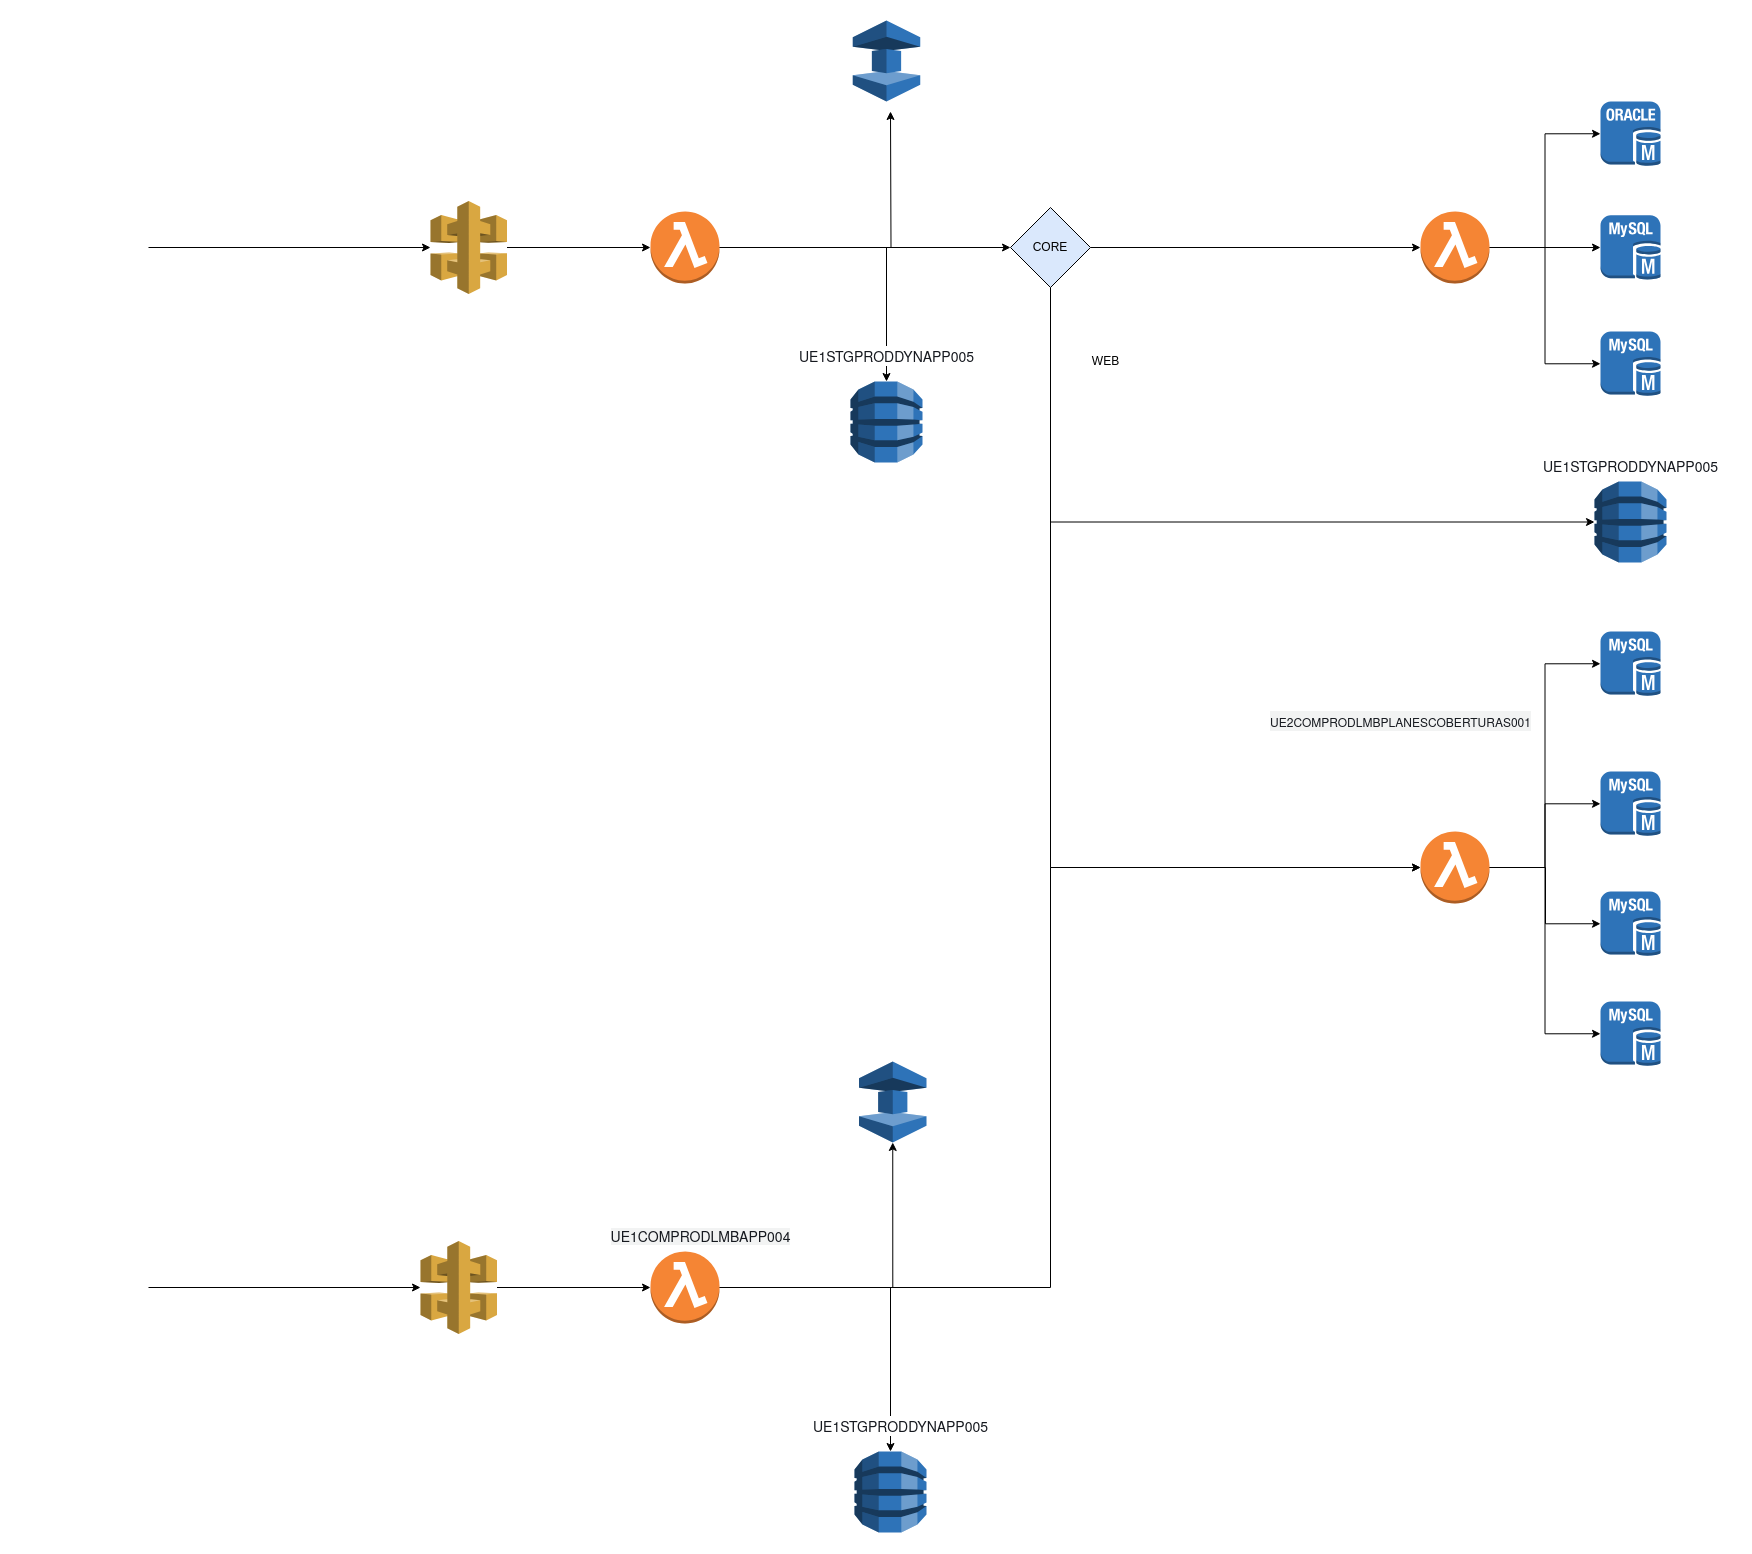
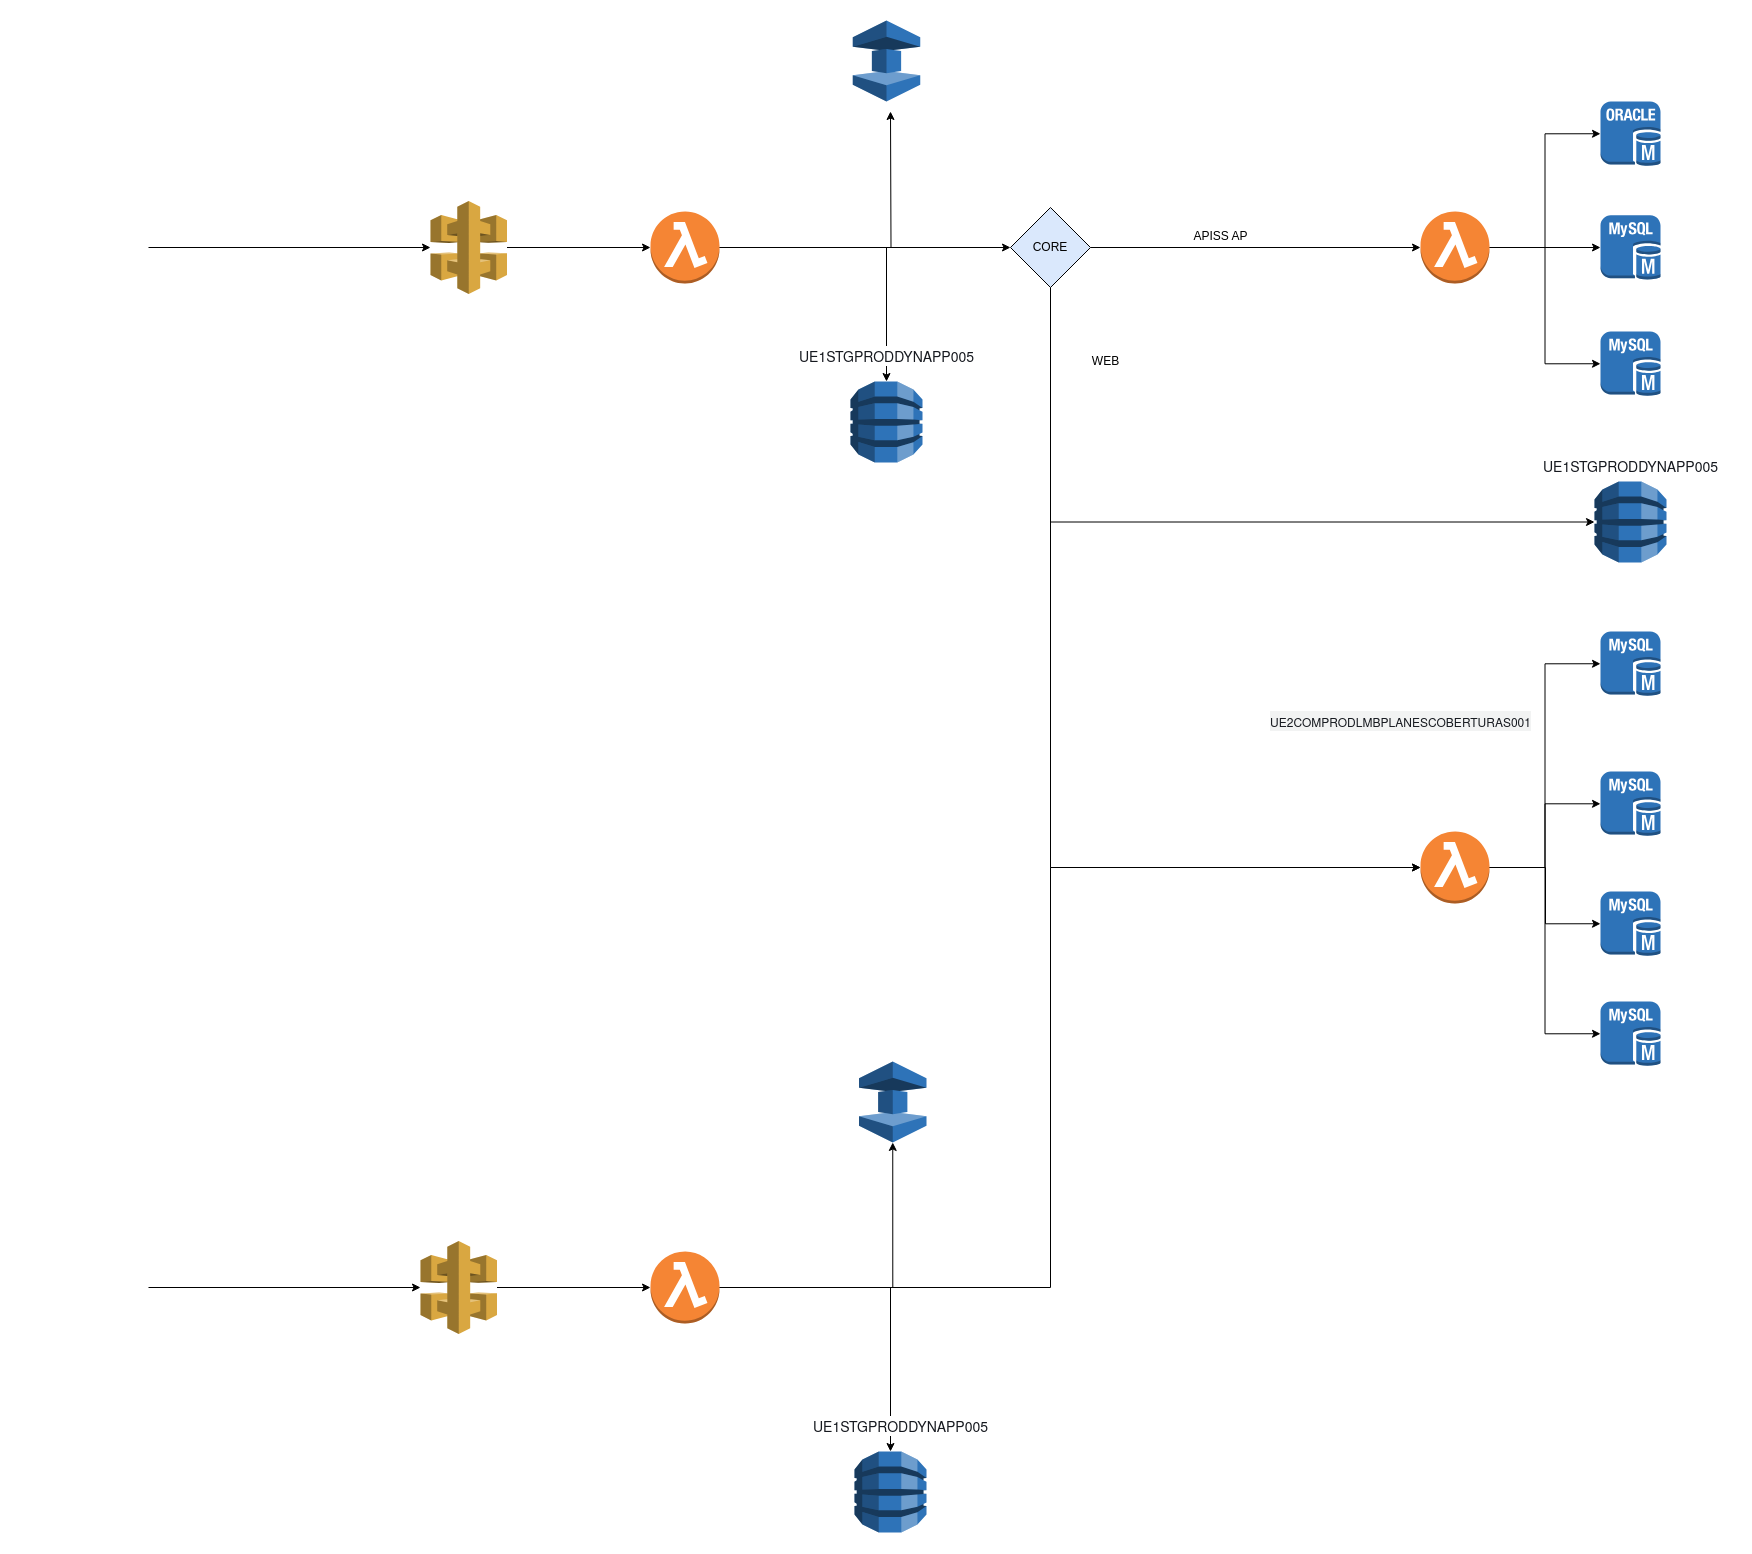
none -> (1221, 237)
(701, 1237) -> none
